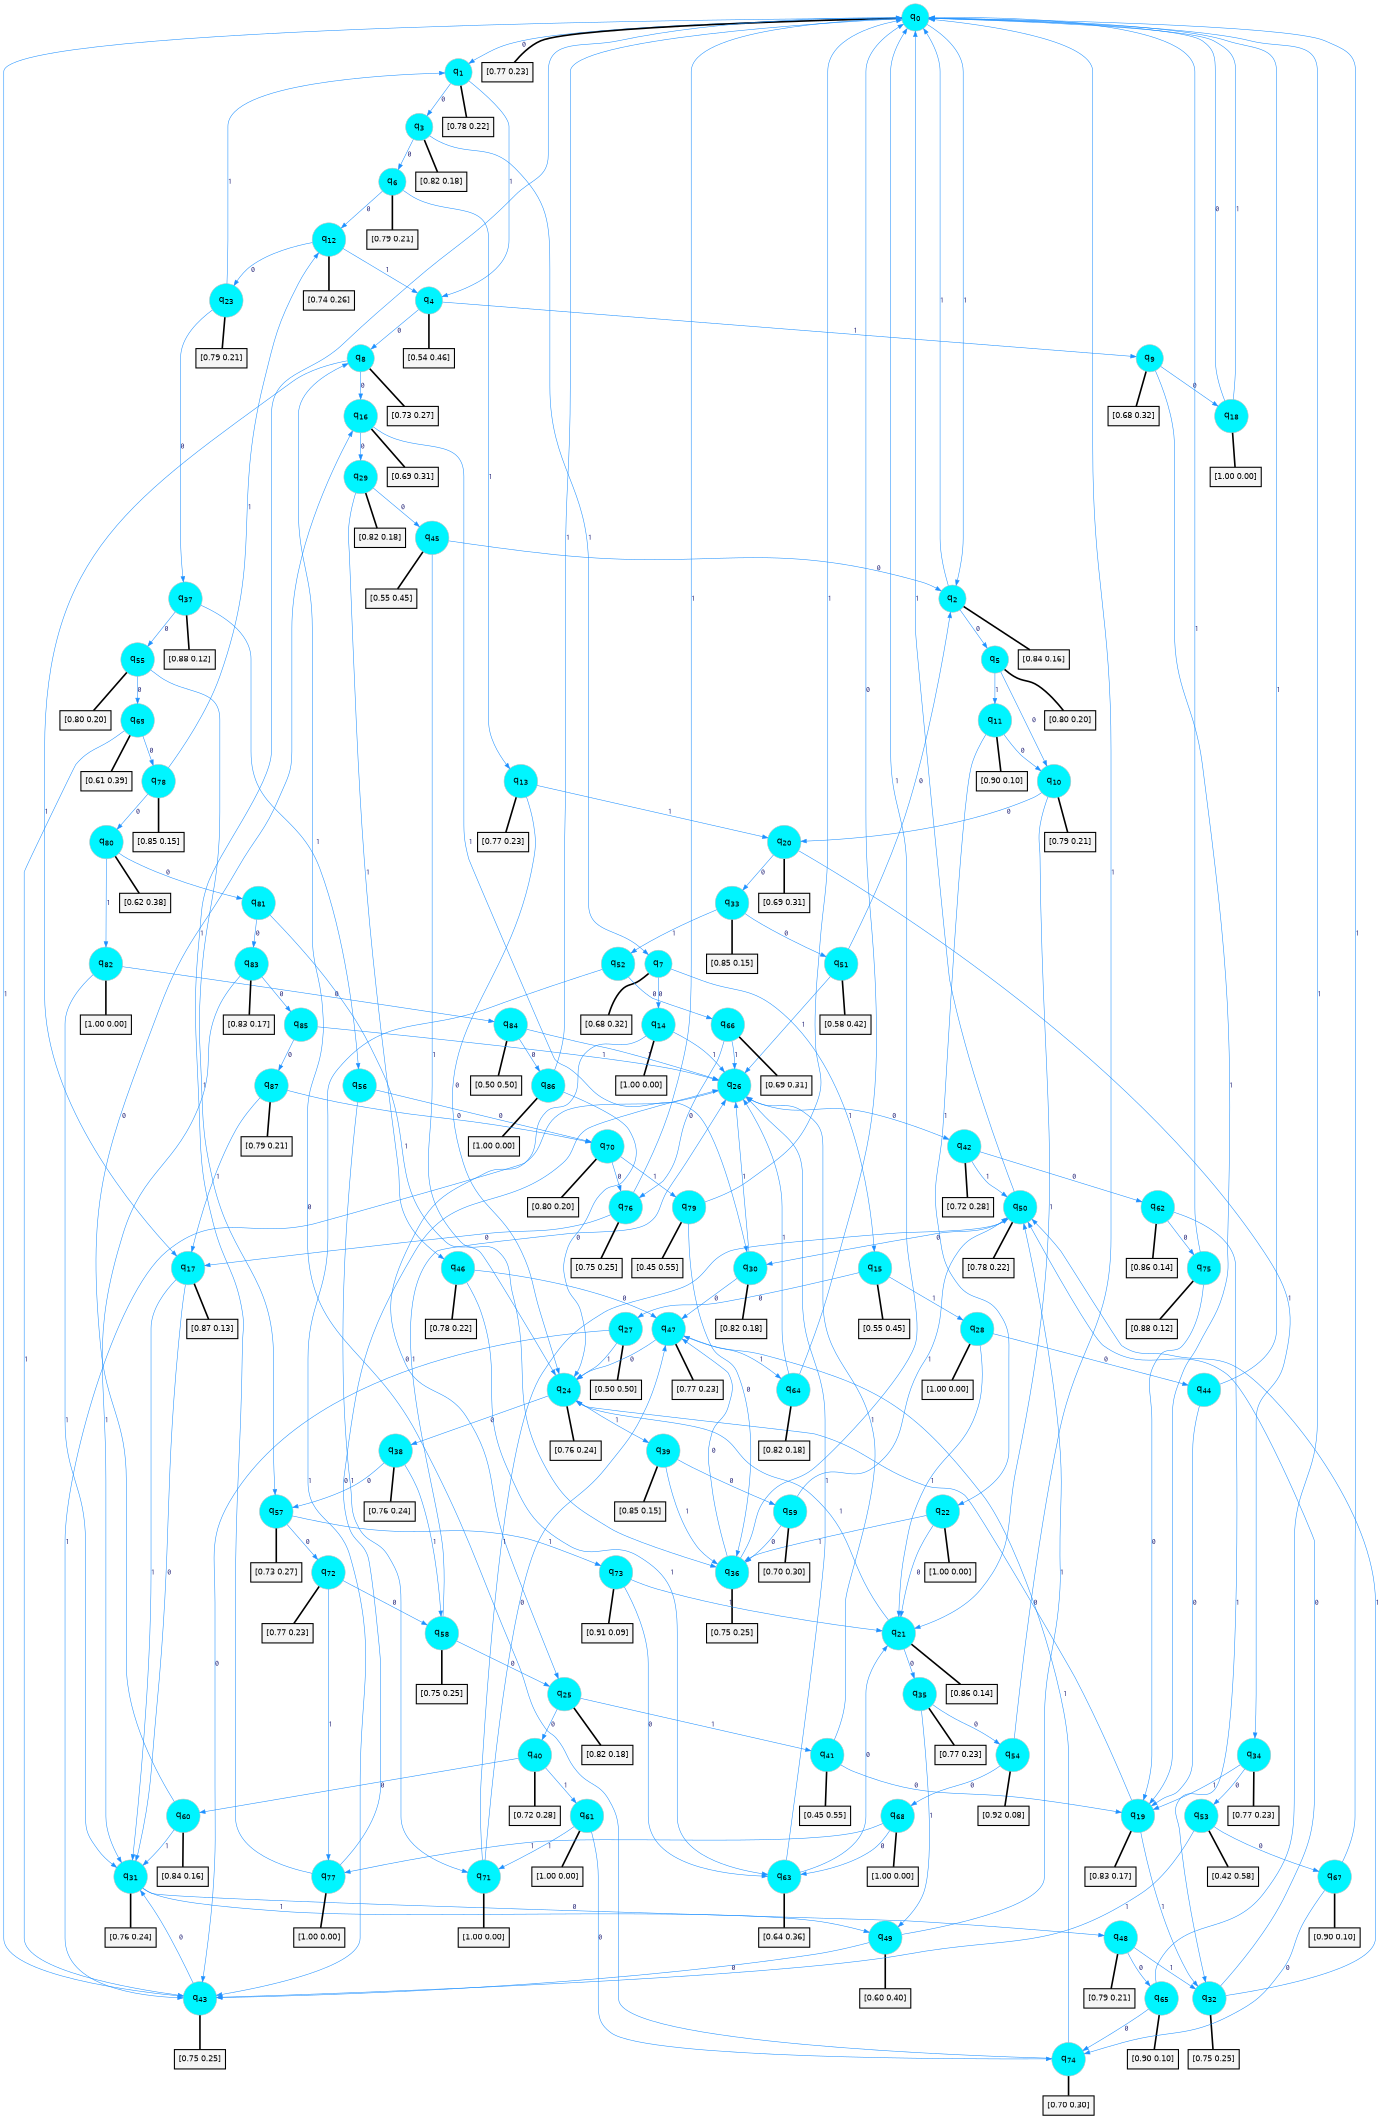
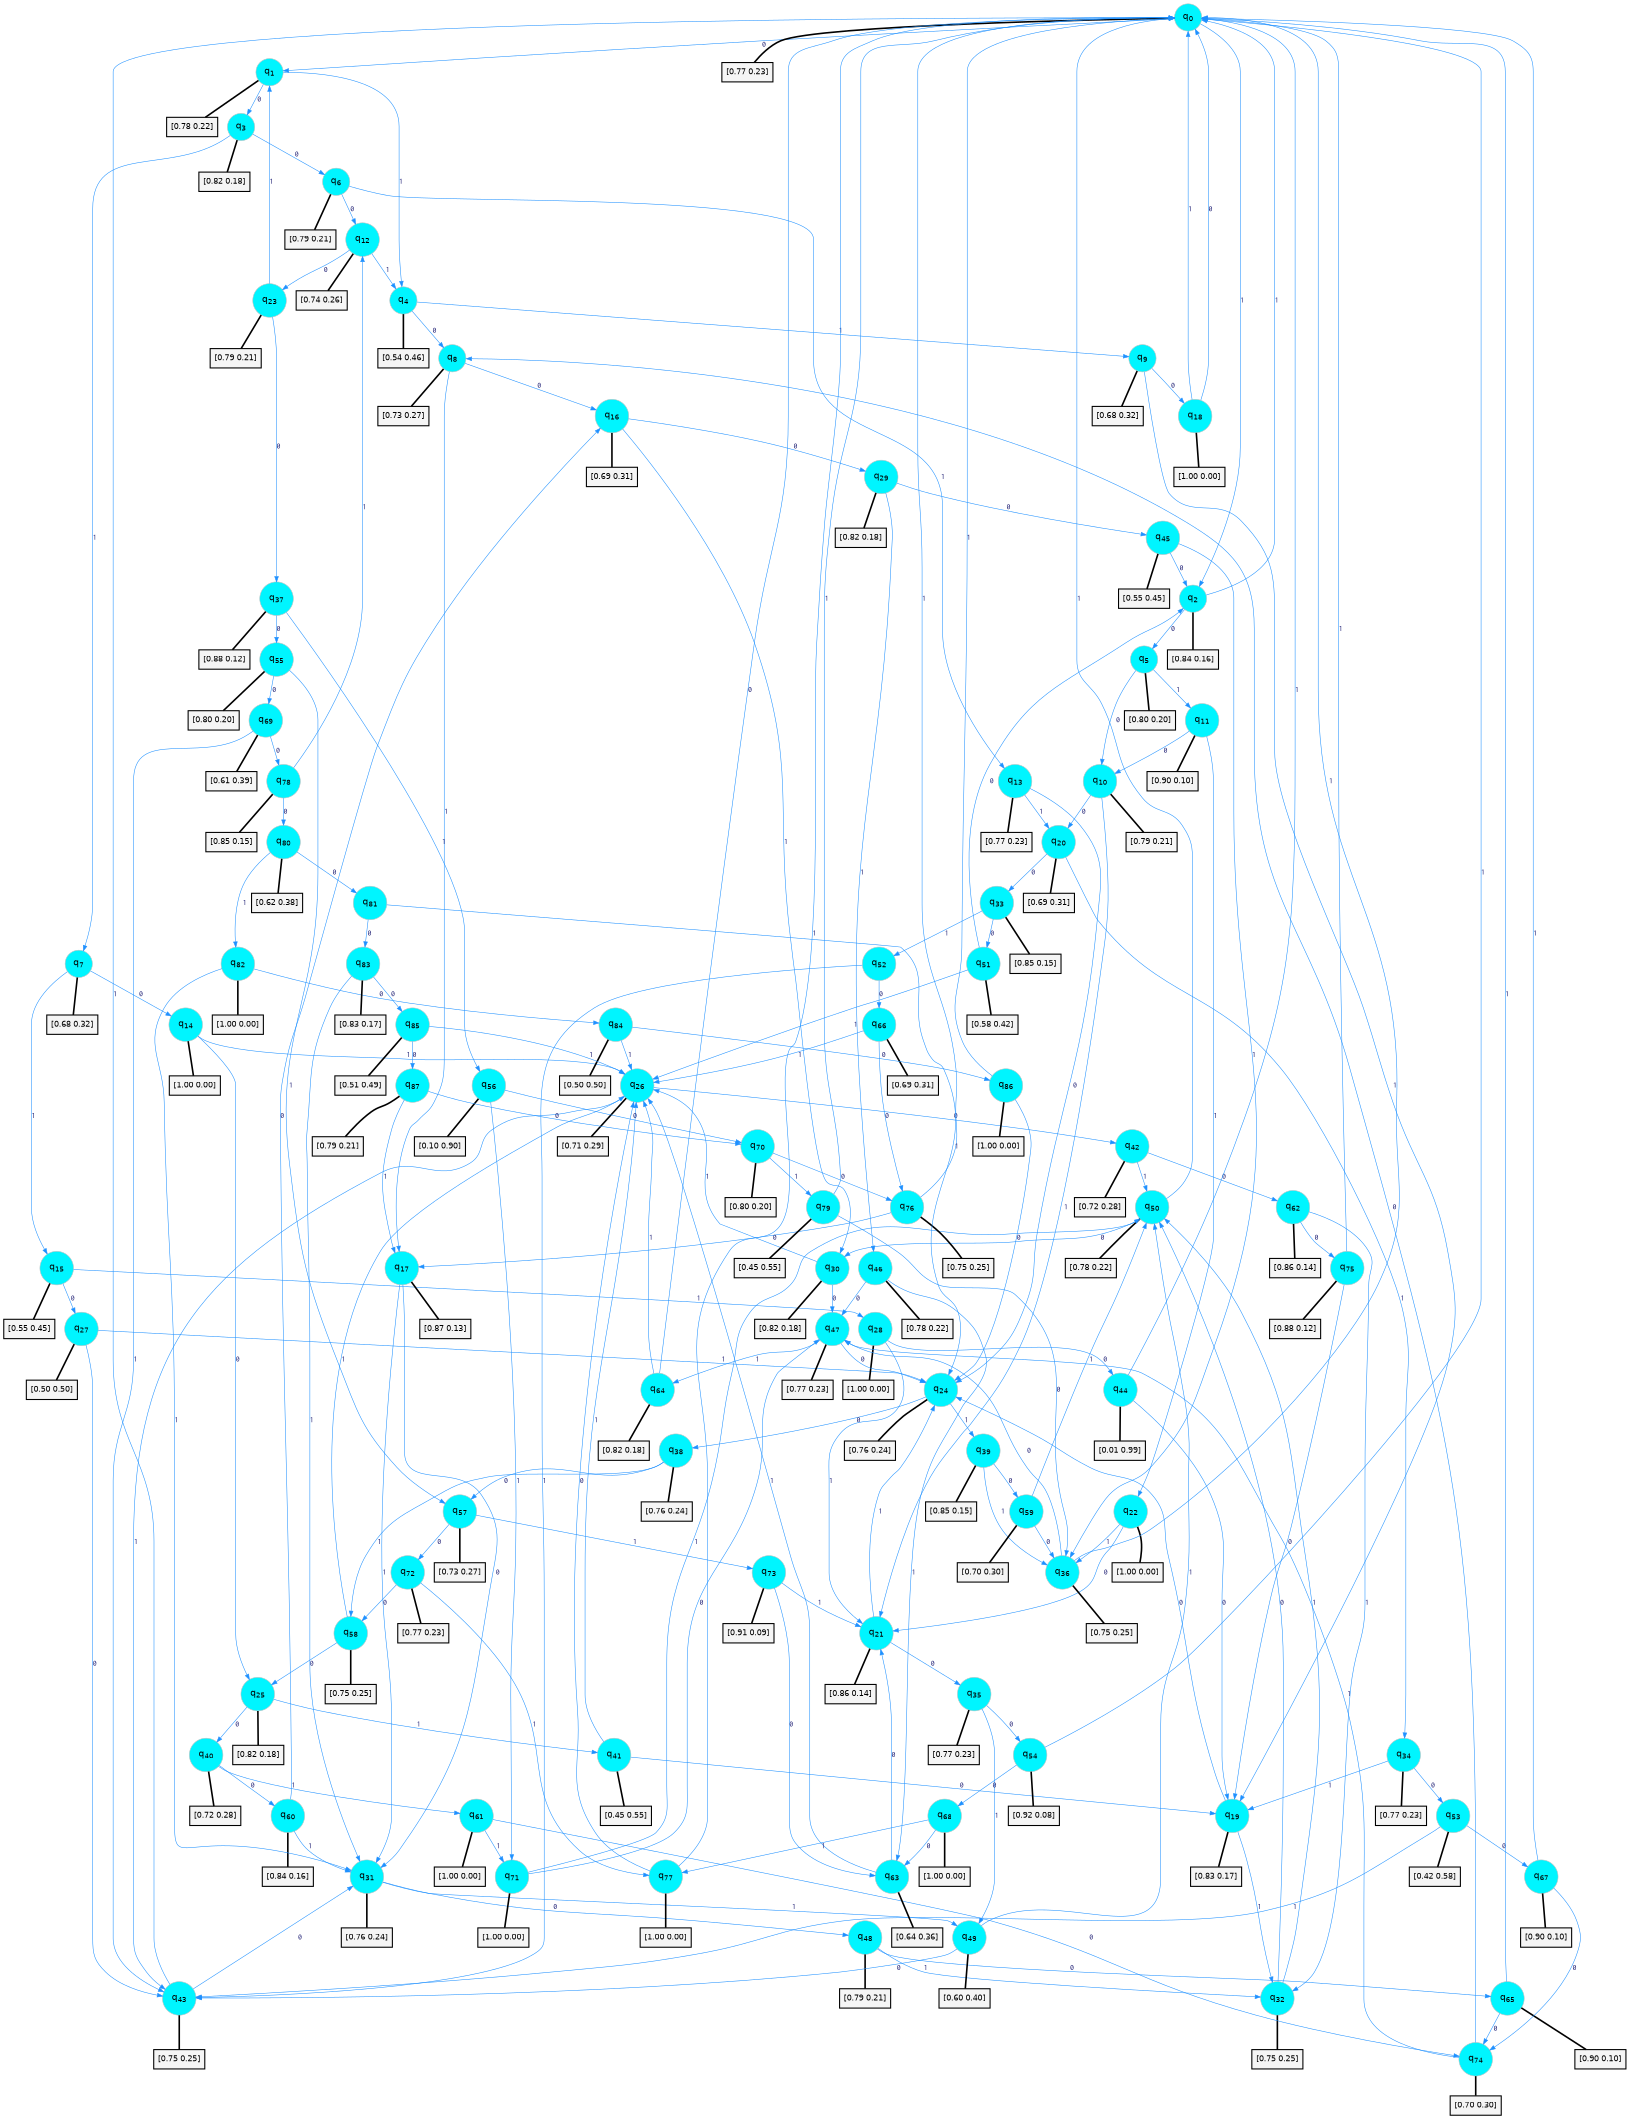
none -> (360, 1086)
none -> (440, 1146)
none -> (583, 1146)
none -> (1120, 1451)
